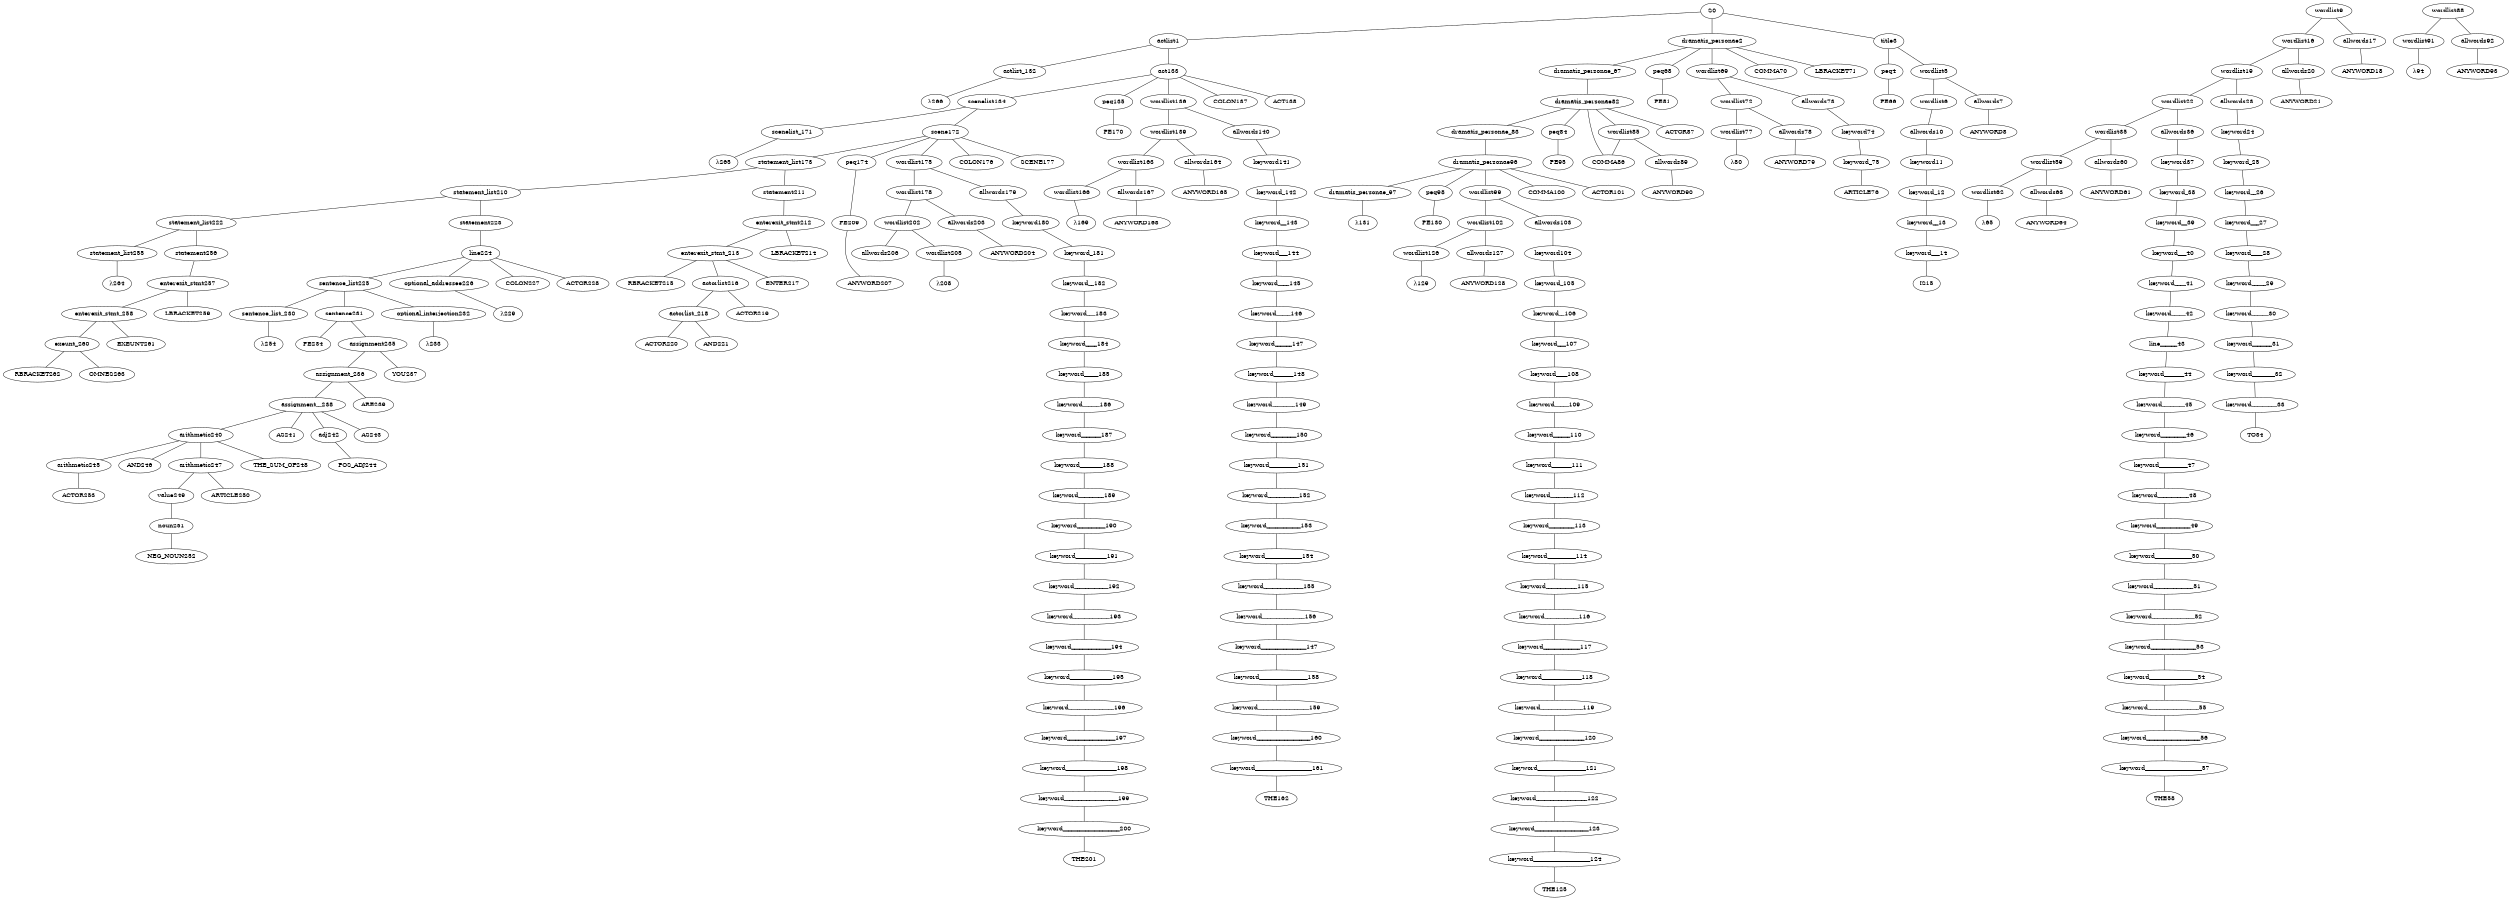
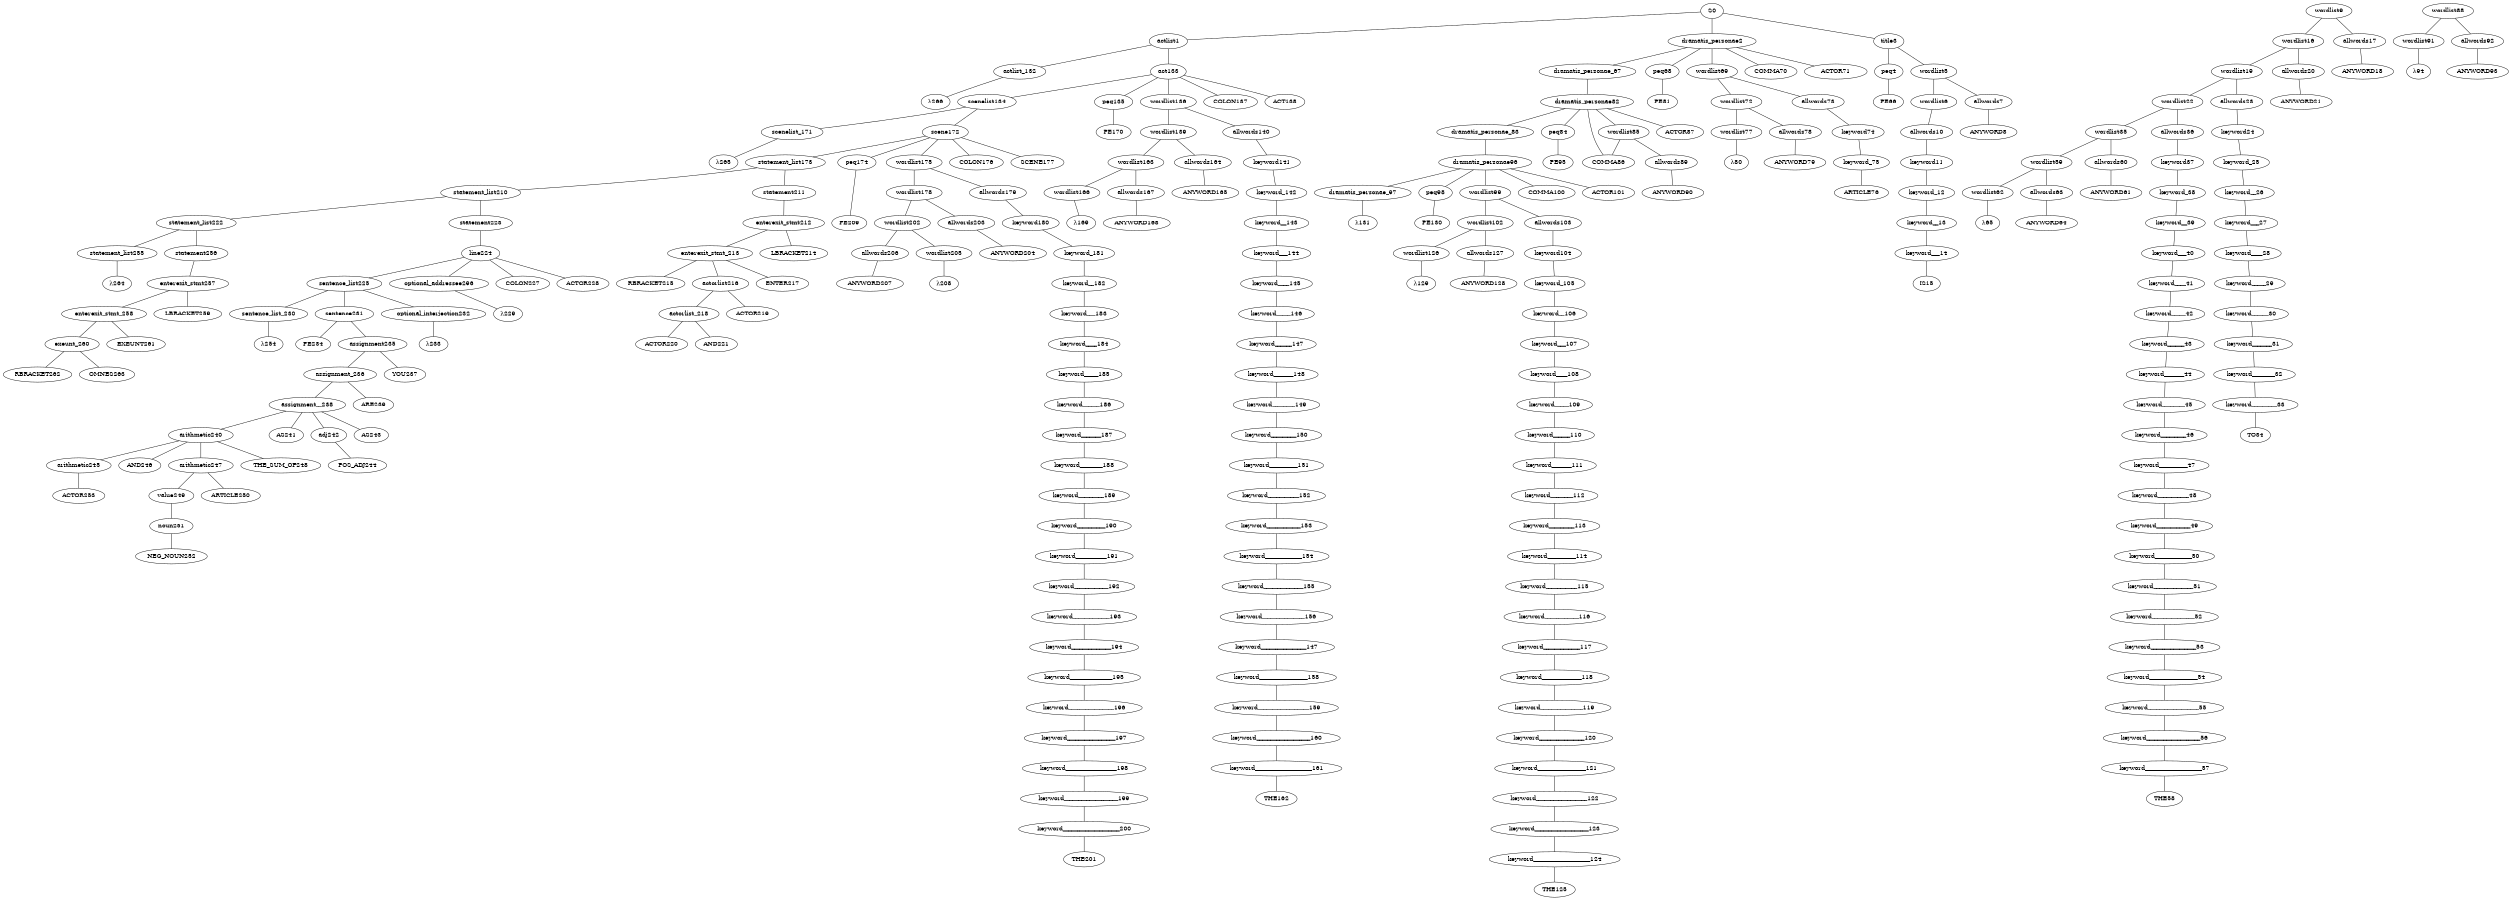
(1836, 72) -> (1836, 72)
(846, 256) -> (875, 268)
(439, 284) -> (439, 284)
(2167, 344) -> (2167, 344)
